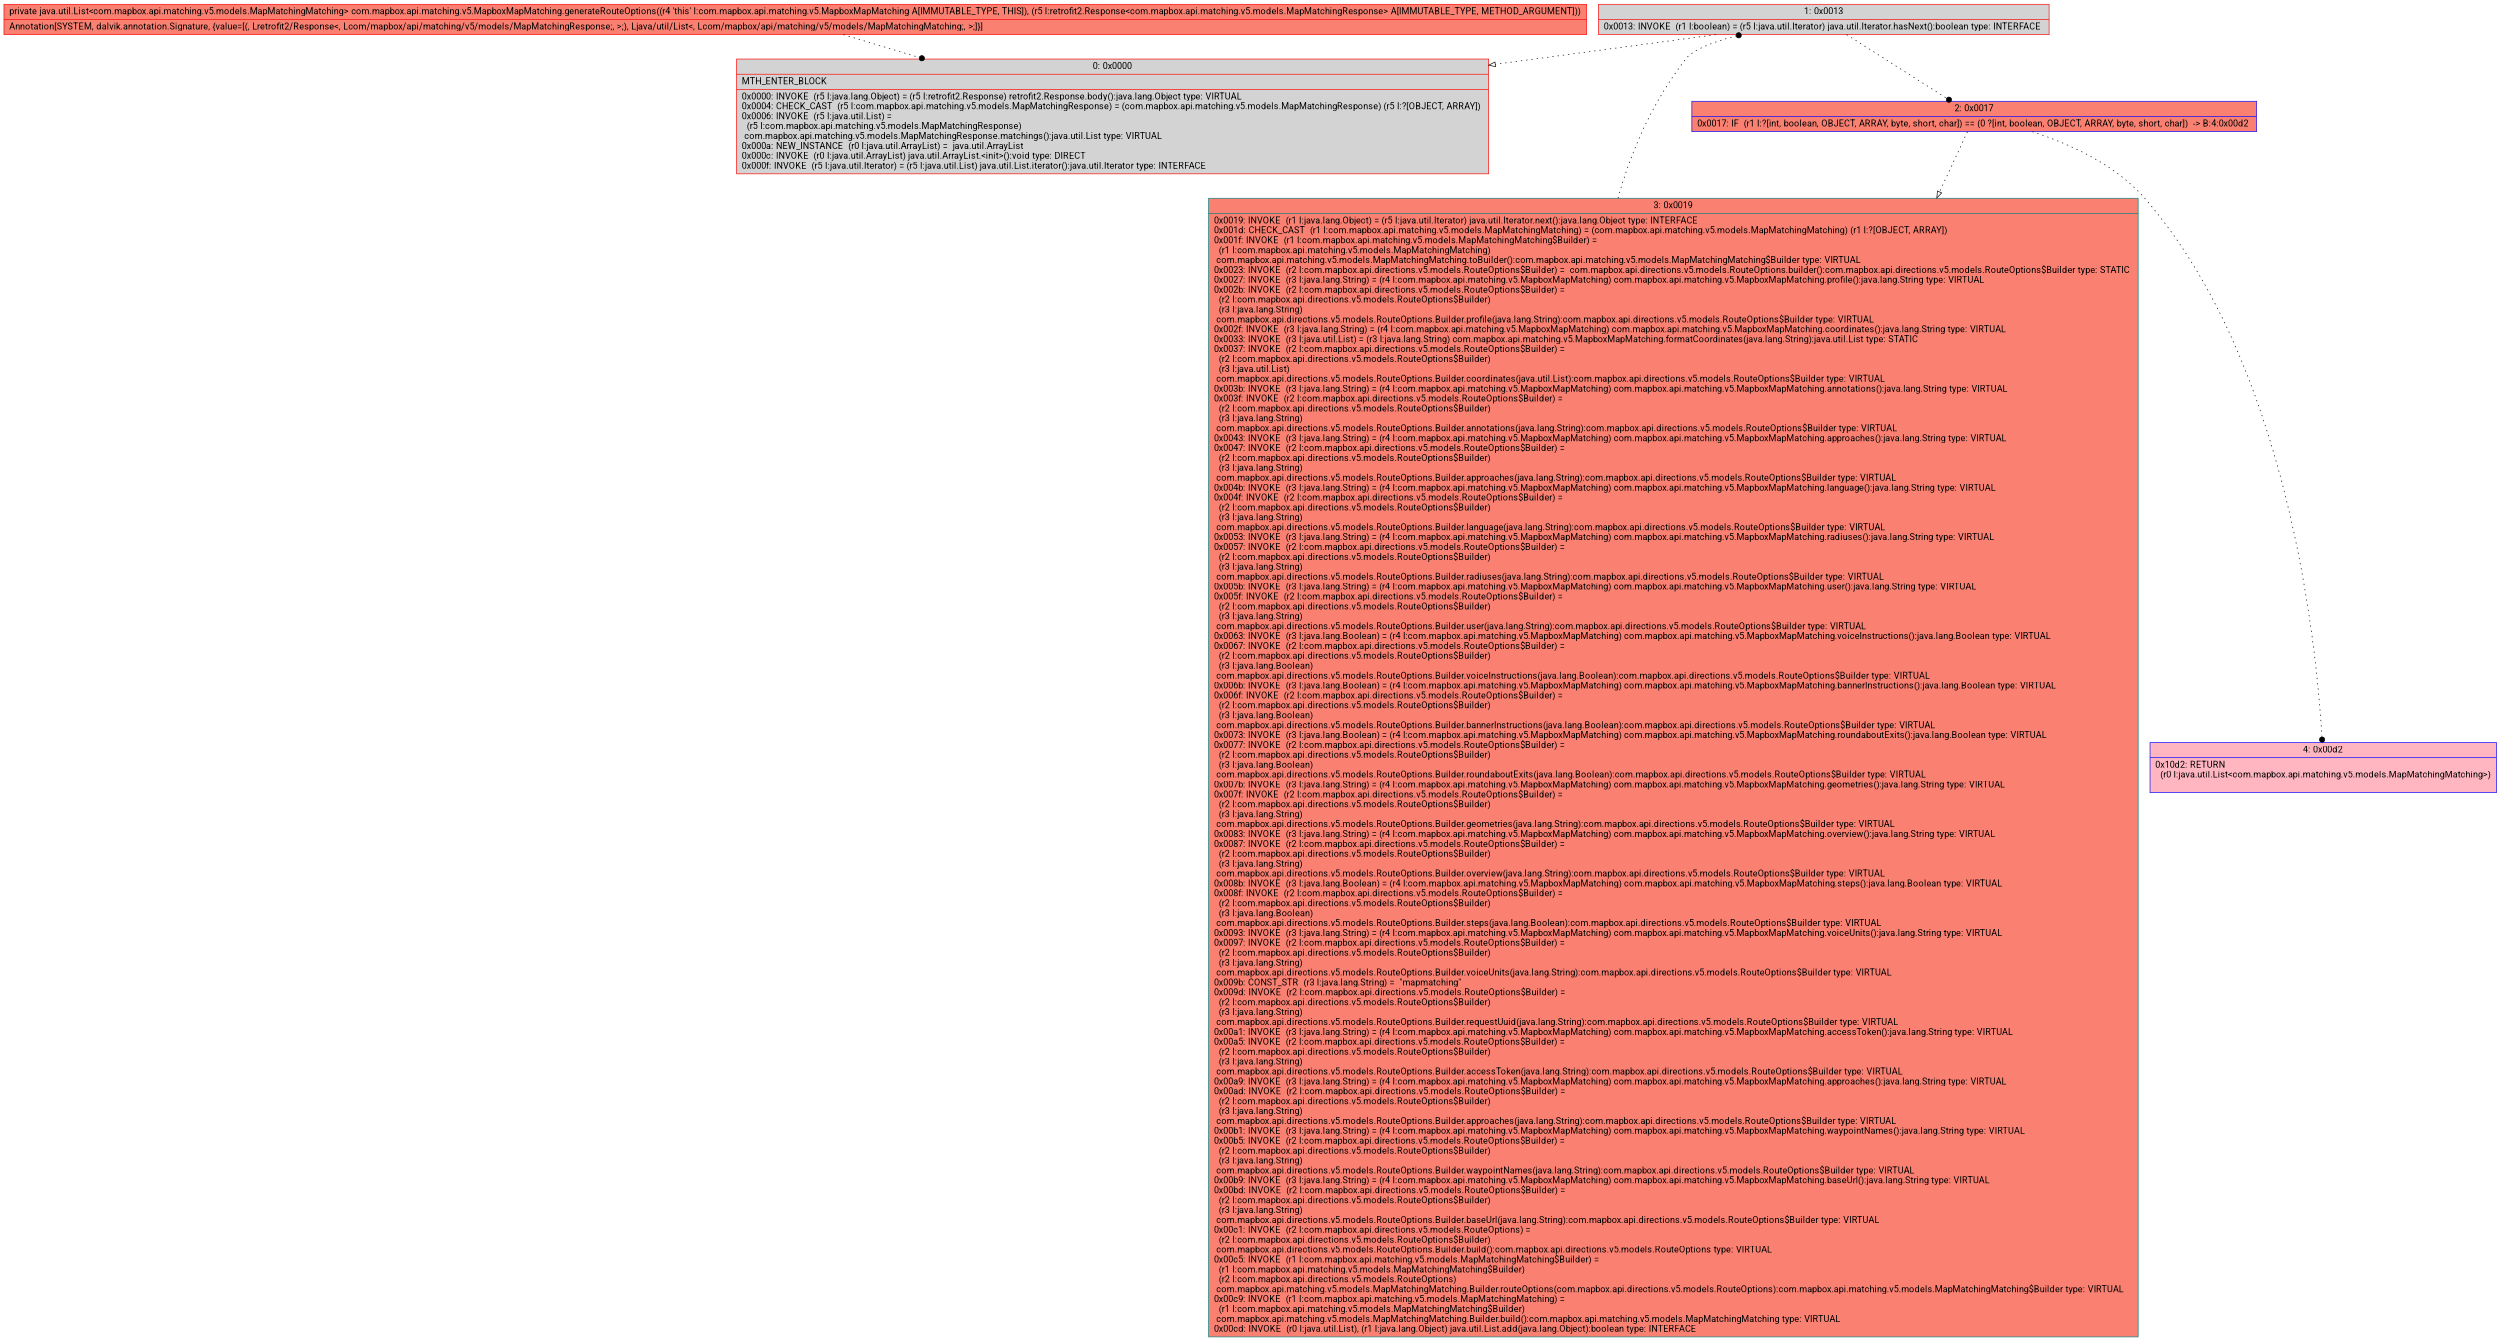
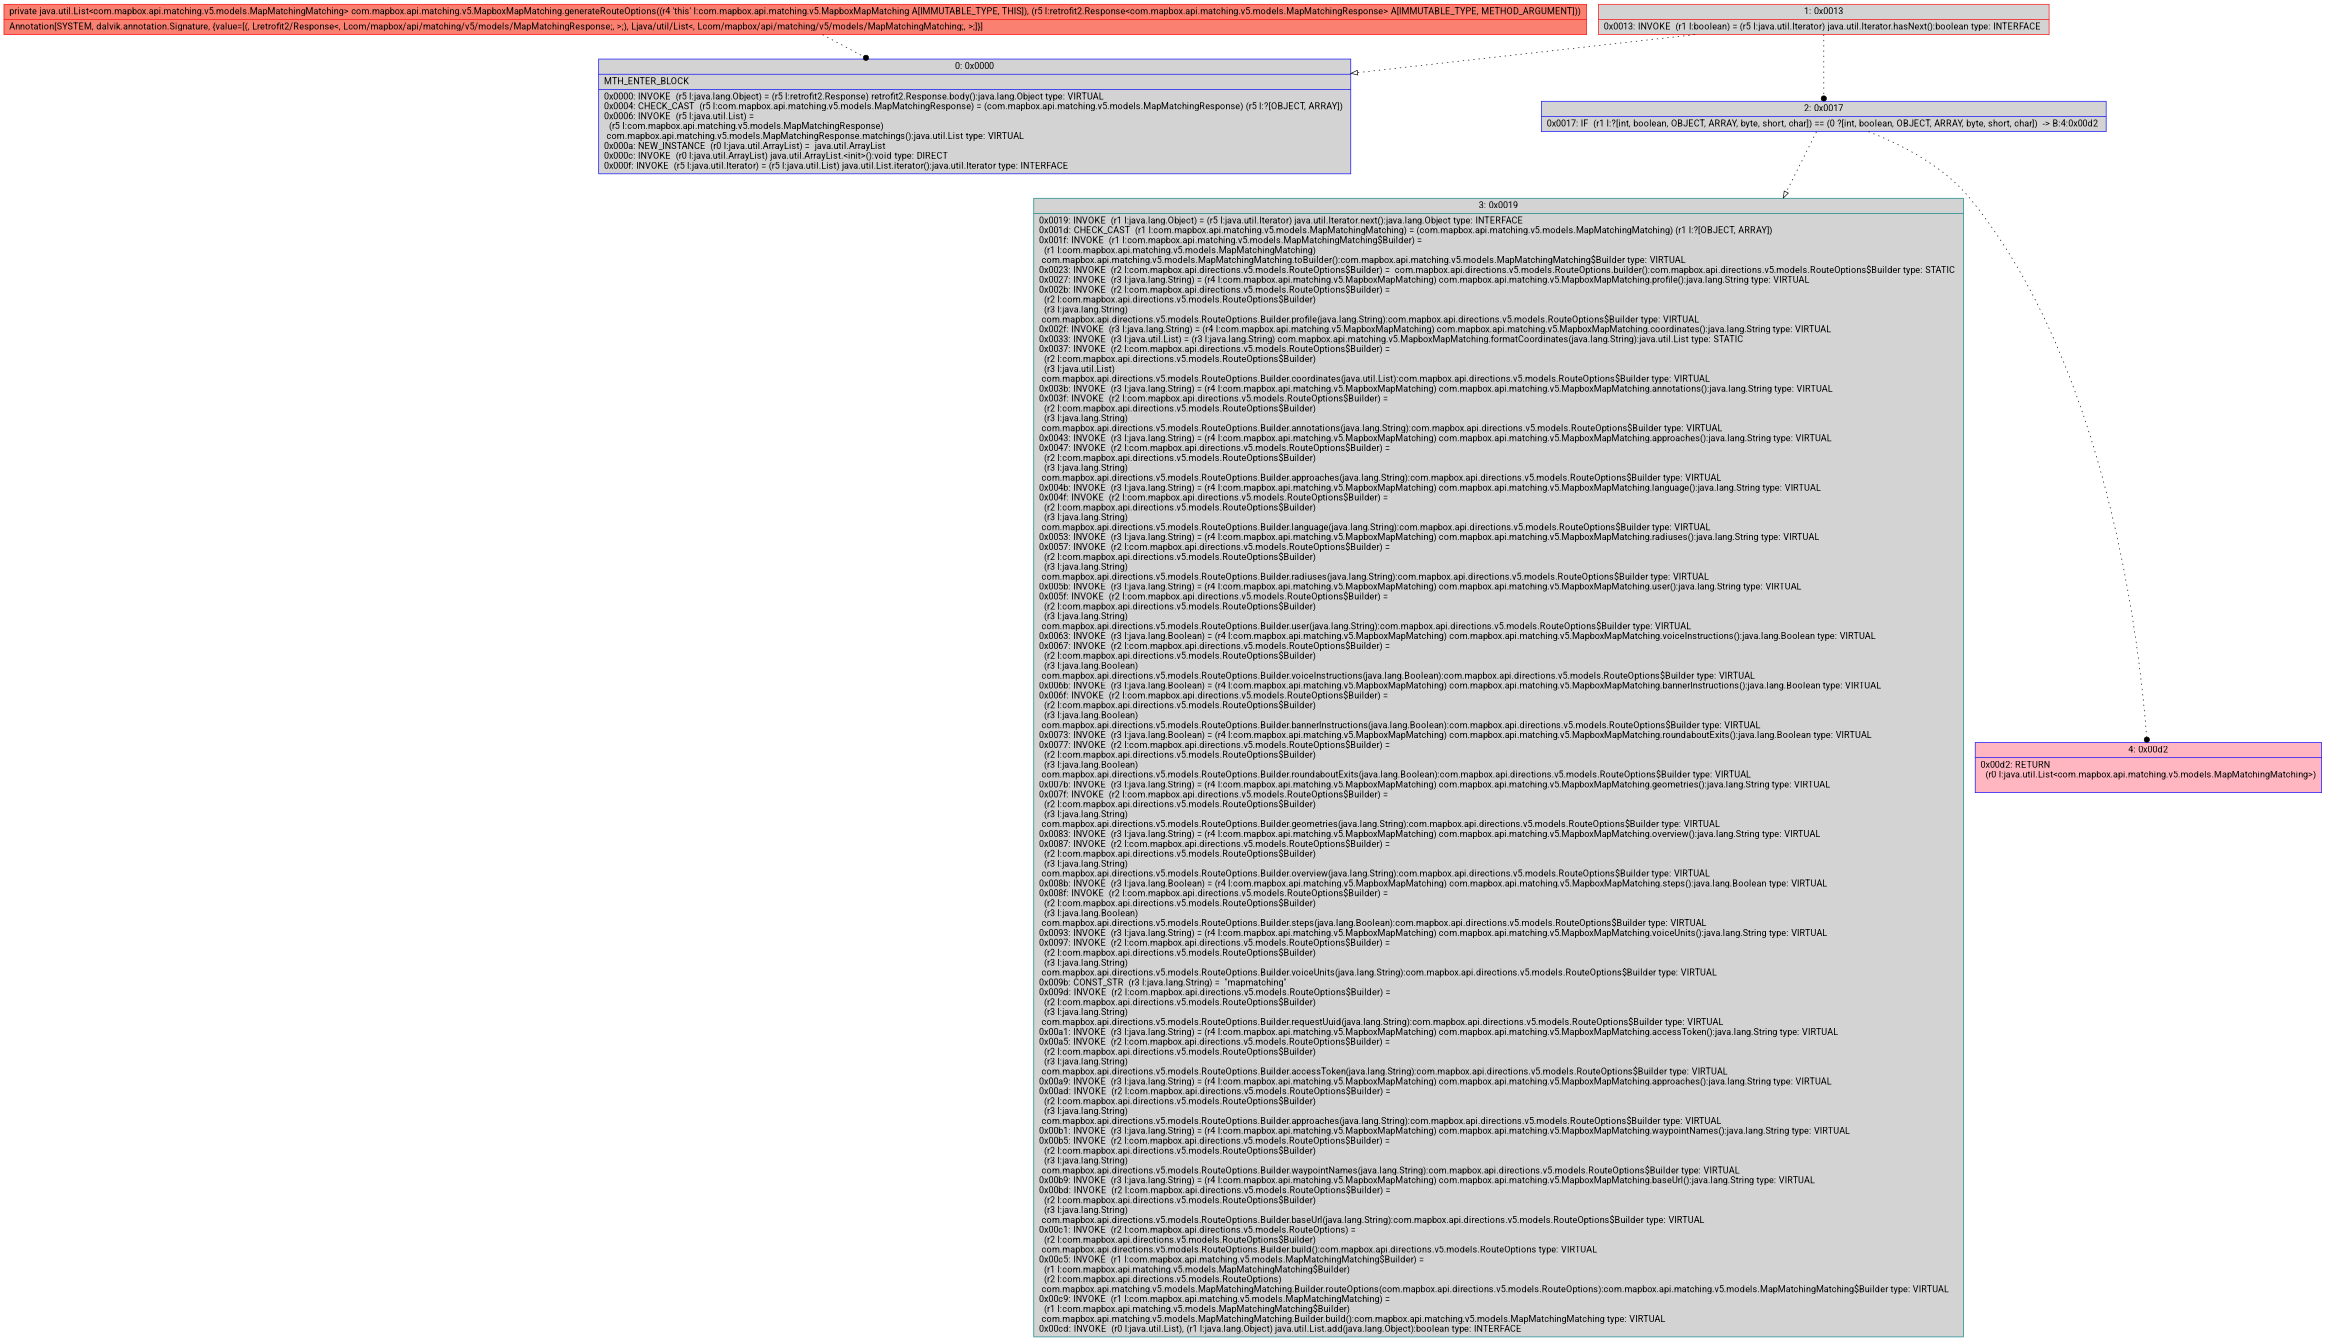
(1658, 100) -> none
(1113, 116) -> (975, 116)
(1974, 116) -> (1824, 116)
(2193, 765) -> (2018, 765)
(1673, 768) -> (1499, 768)
